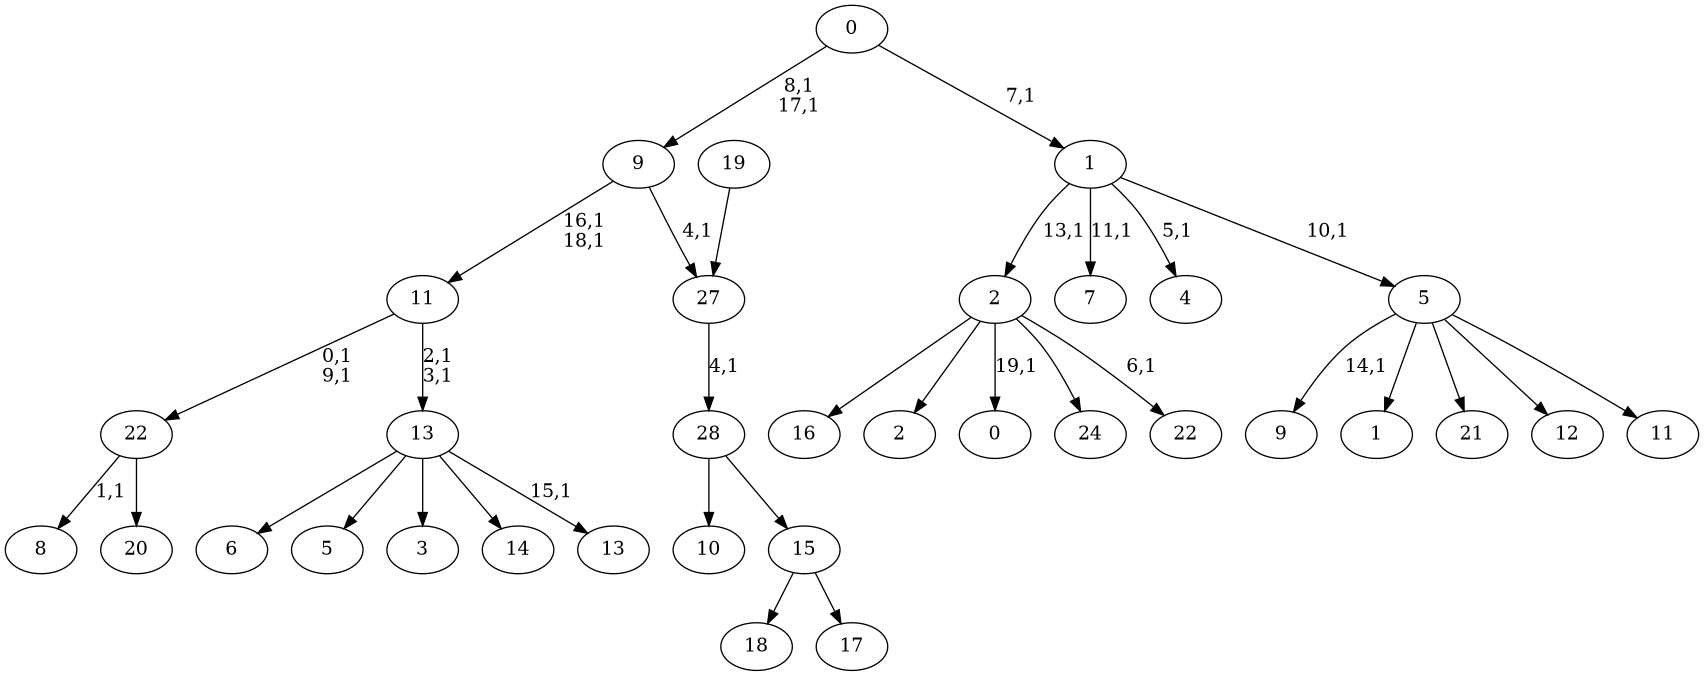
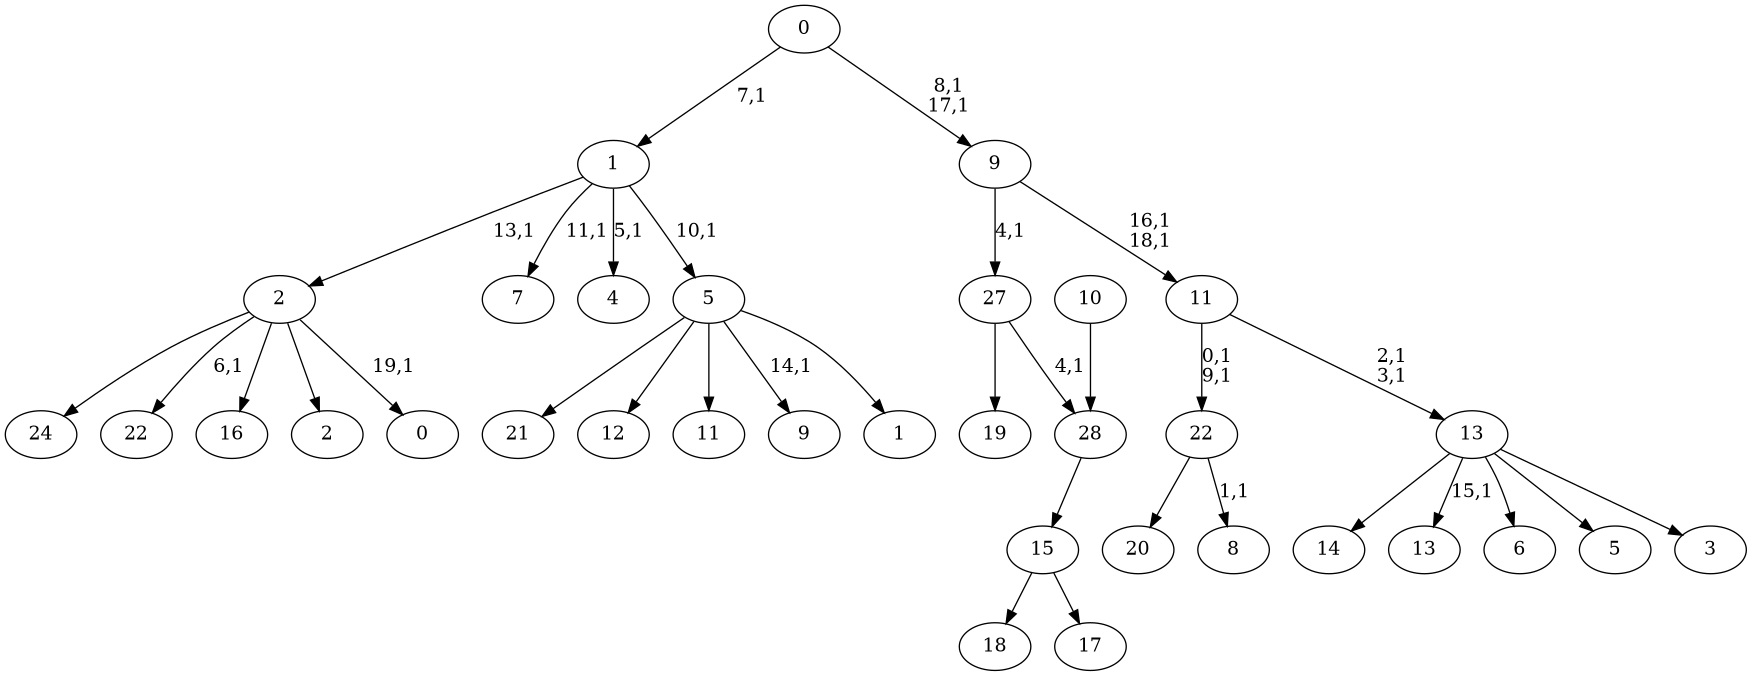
(723, 225) -> (995, 360)
(709, 486) -> (1090, 360)
